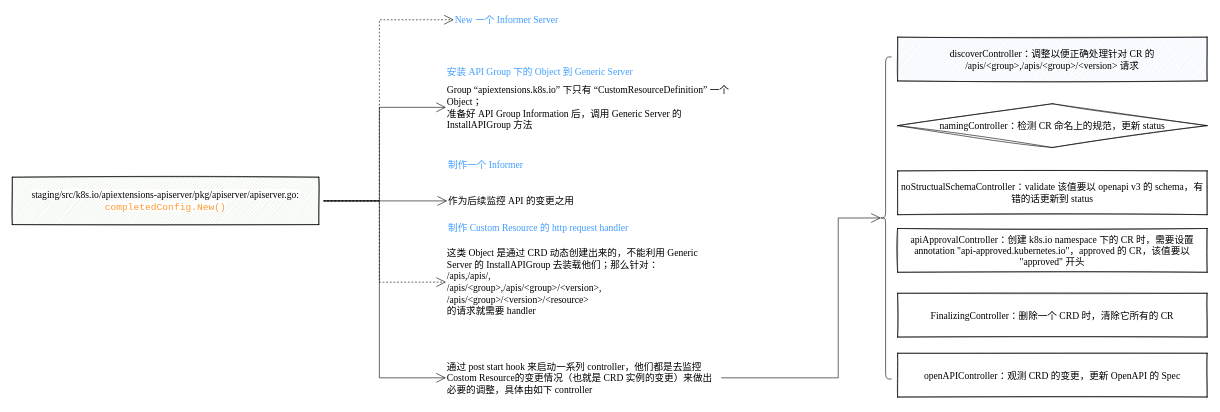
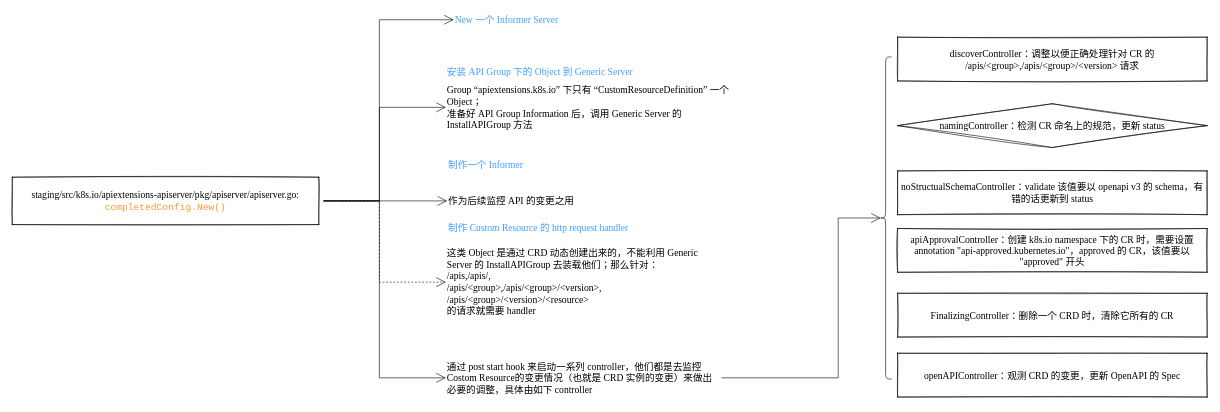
(380, 26) -> (380, 26)
(1053, 59) -> (1053, 59)
(166, 201) -> (166, 201)
